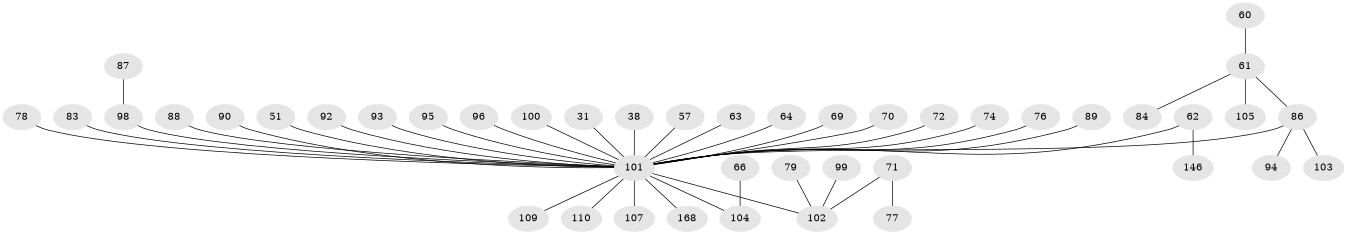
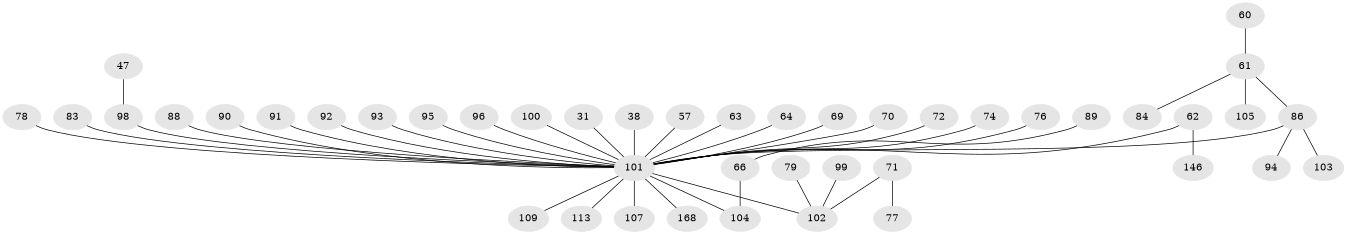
(123, 66) -> (123, 66)
(276, 117) -> (276, 117)
(866, 150) -> (981, 144)
(581, 219) -> (581, 219)
